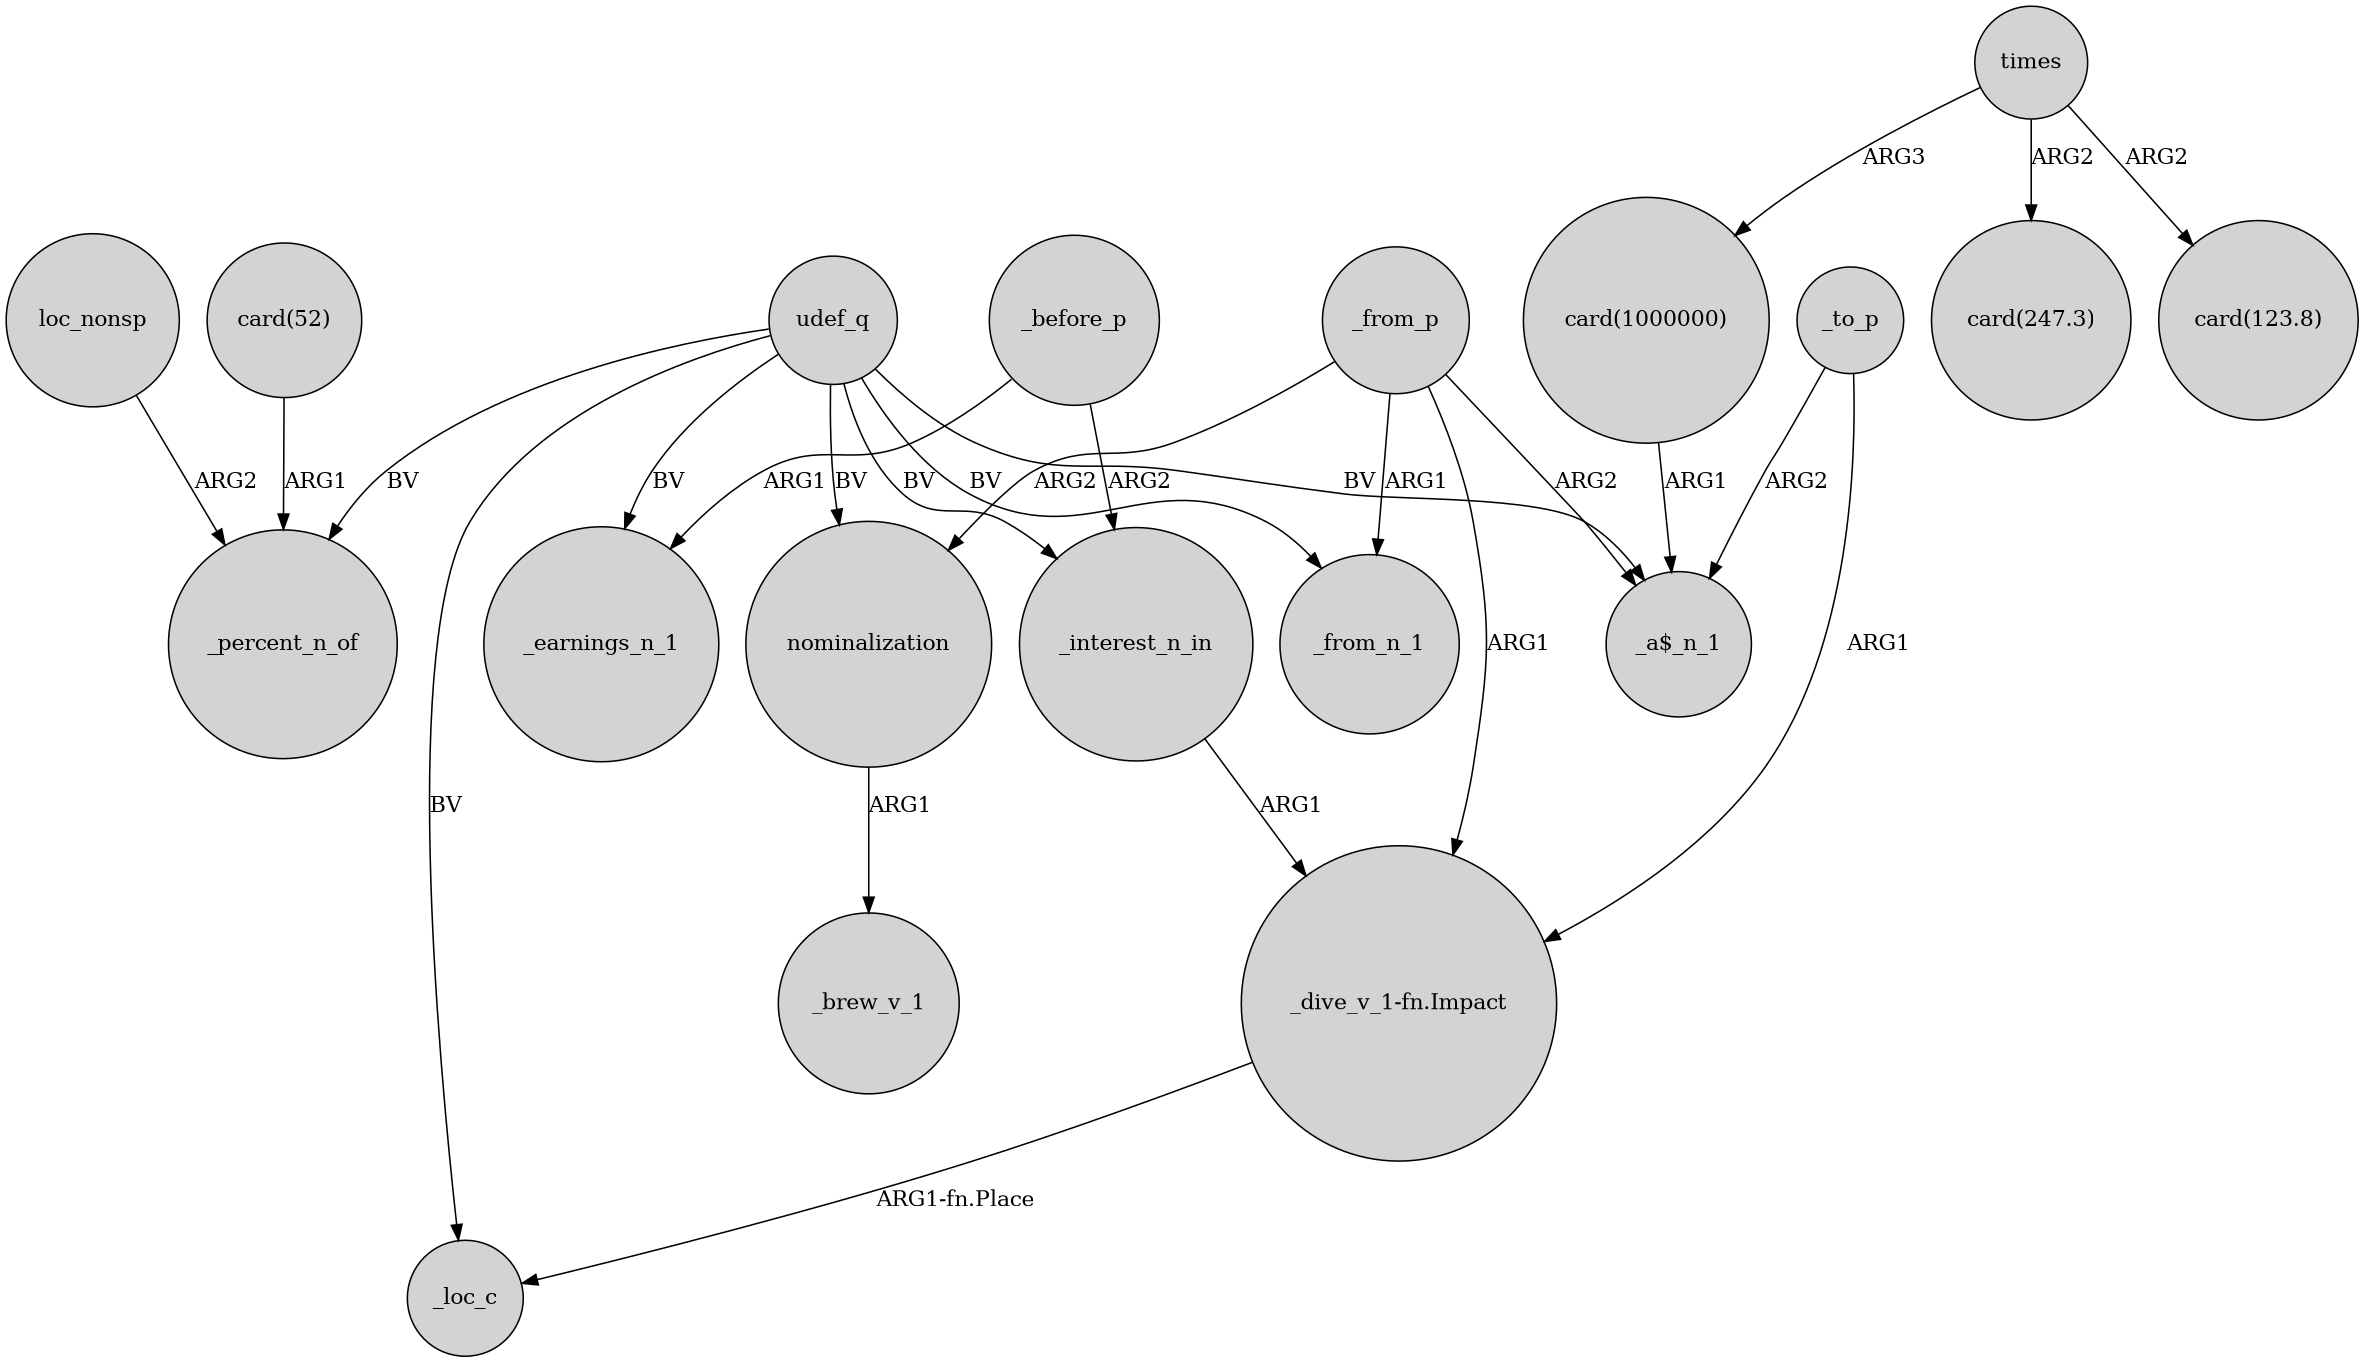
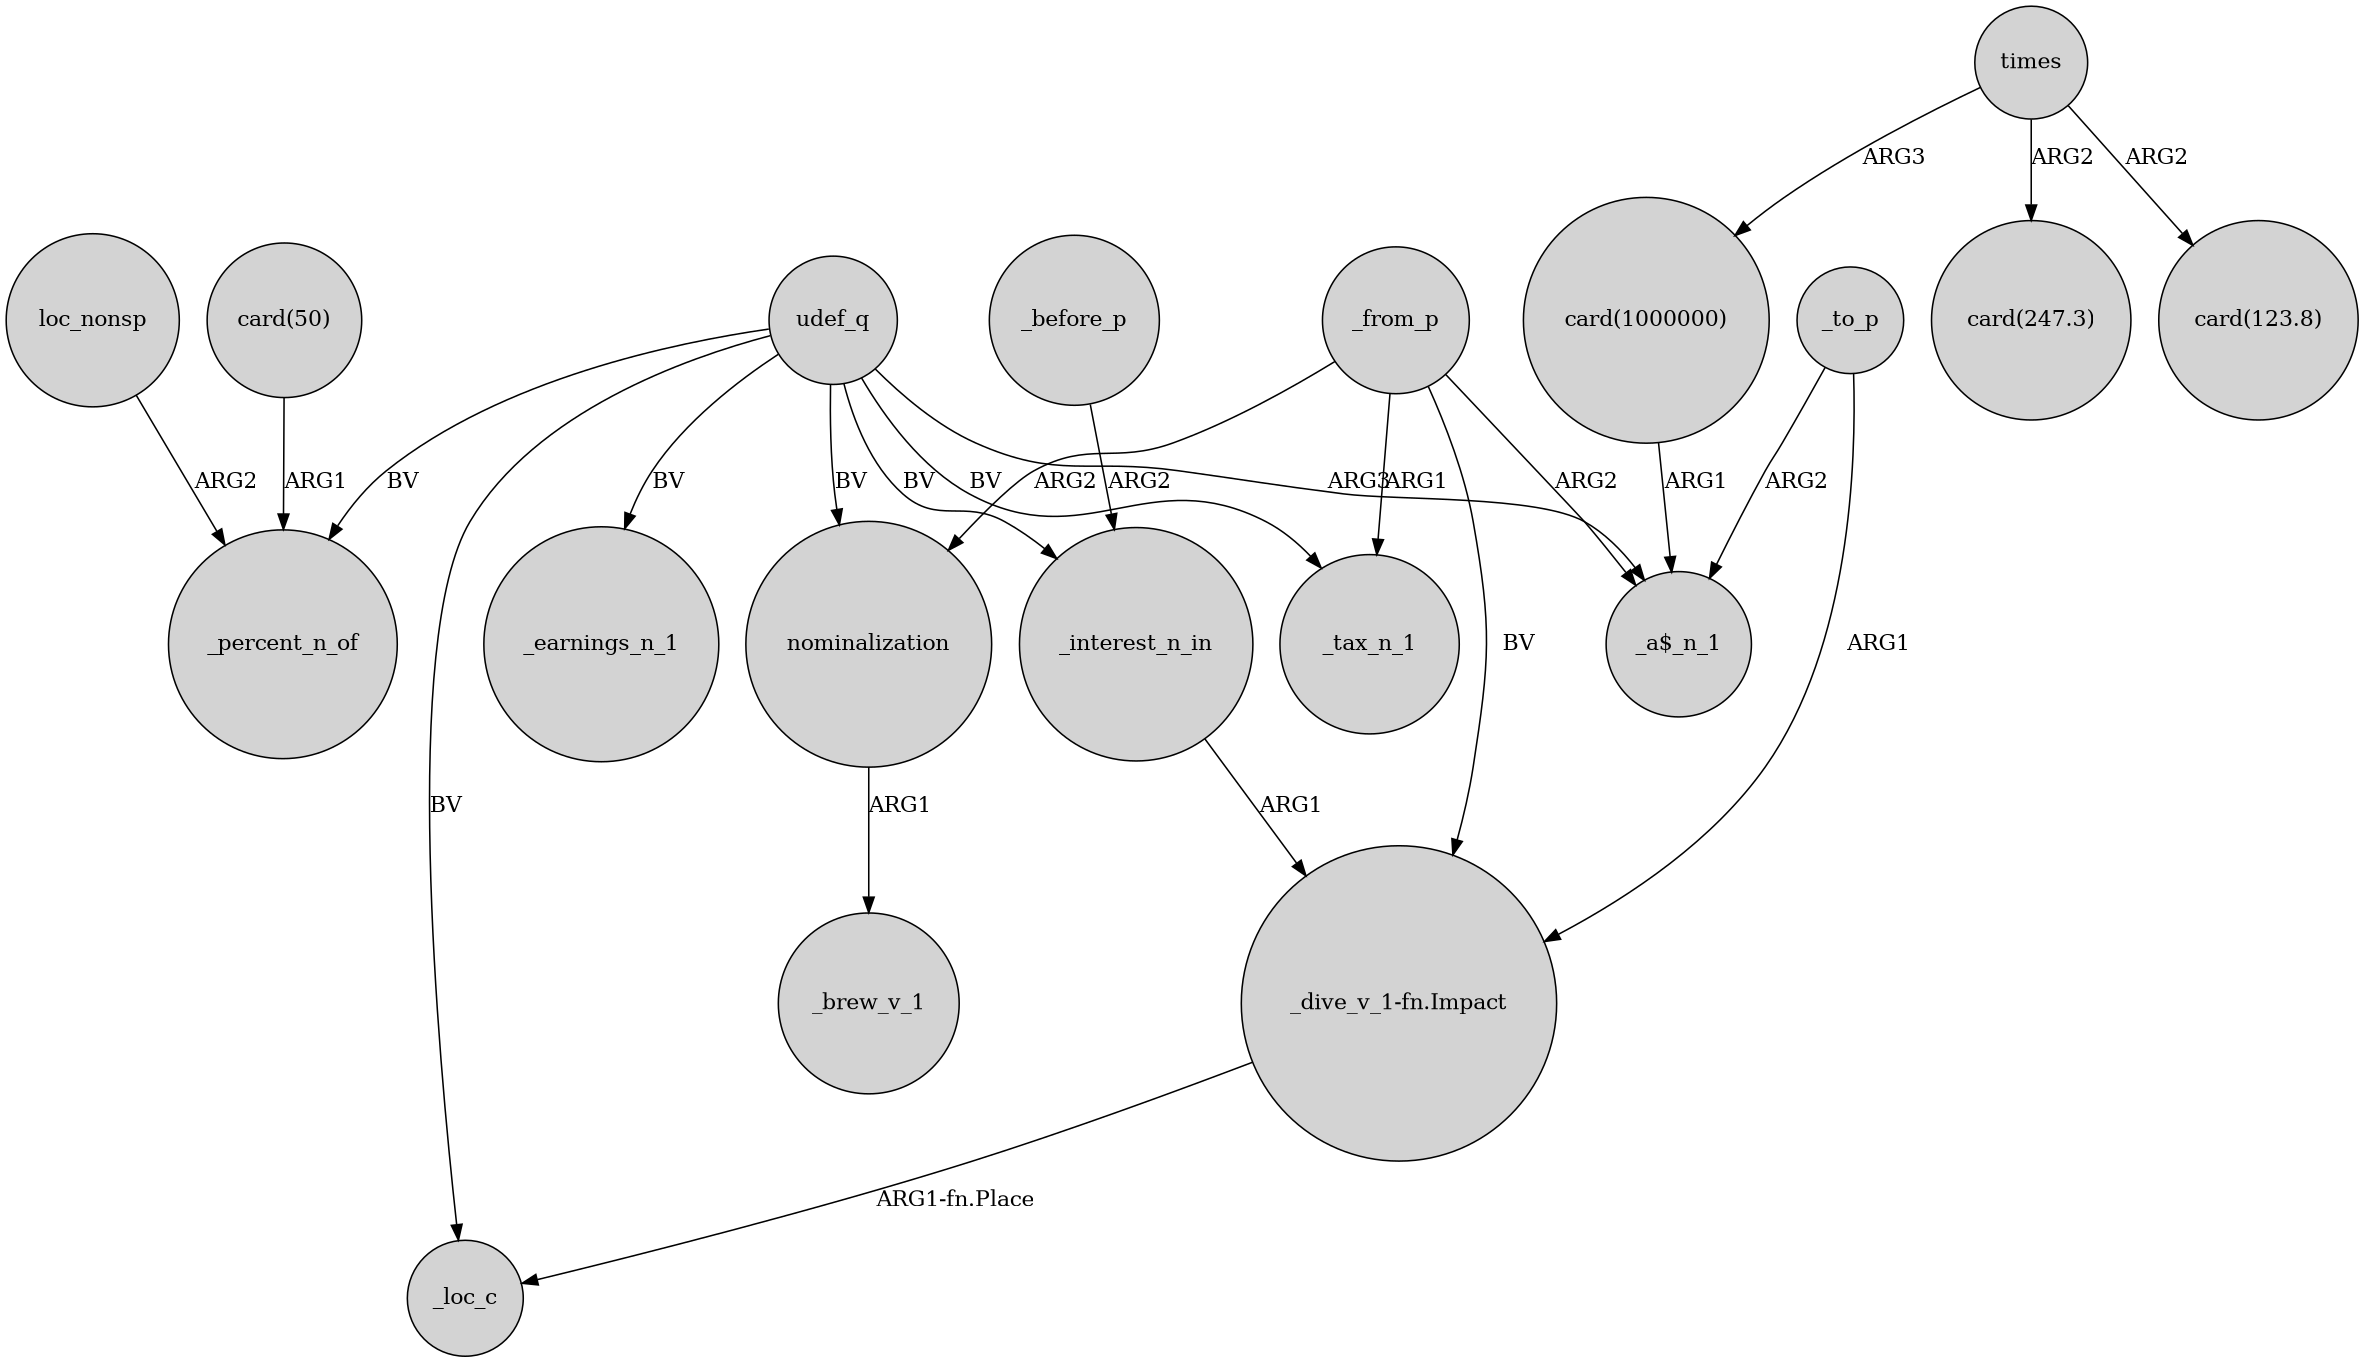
(284, 320) -> (284, 320)
(843, 455) -> none
(1360, 482) -> (1360, 482)
(1370, 644) -> (1370, 644)
(1519, 644) -> (1519, 644)
